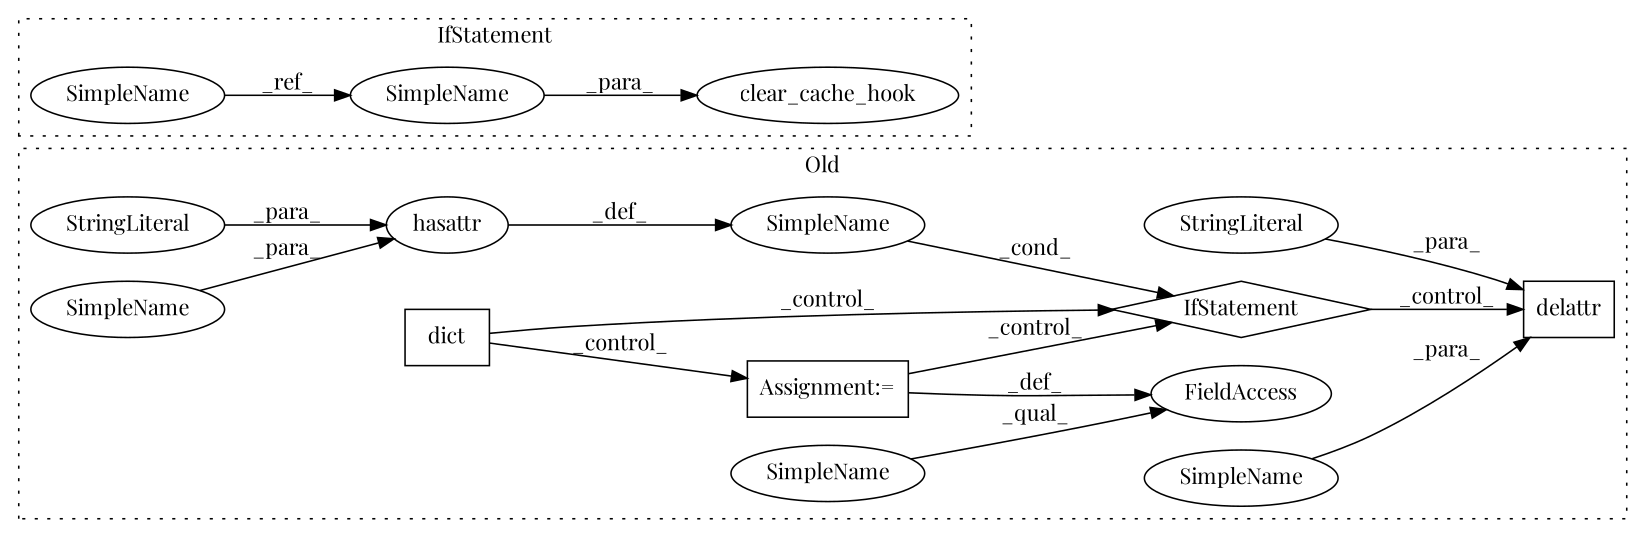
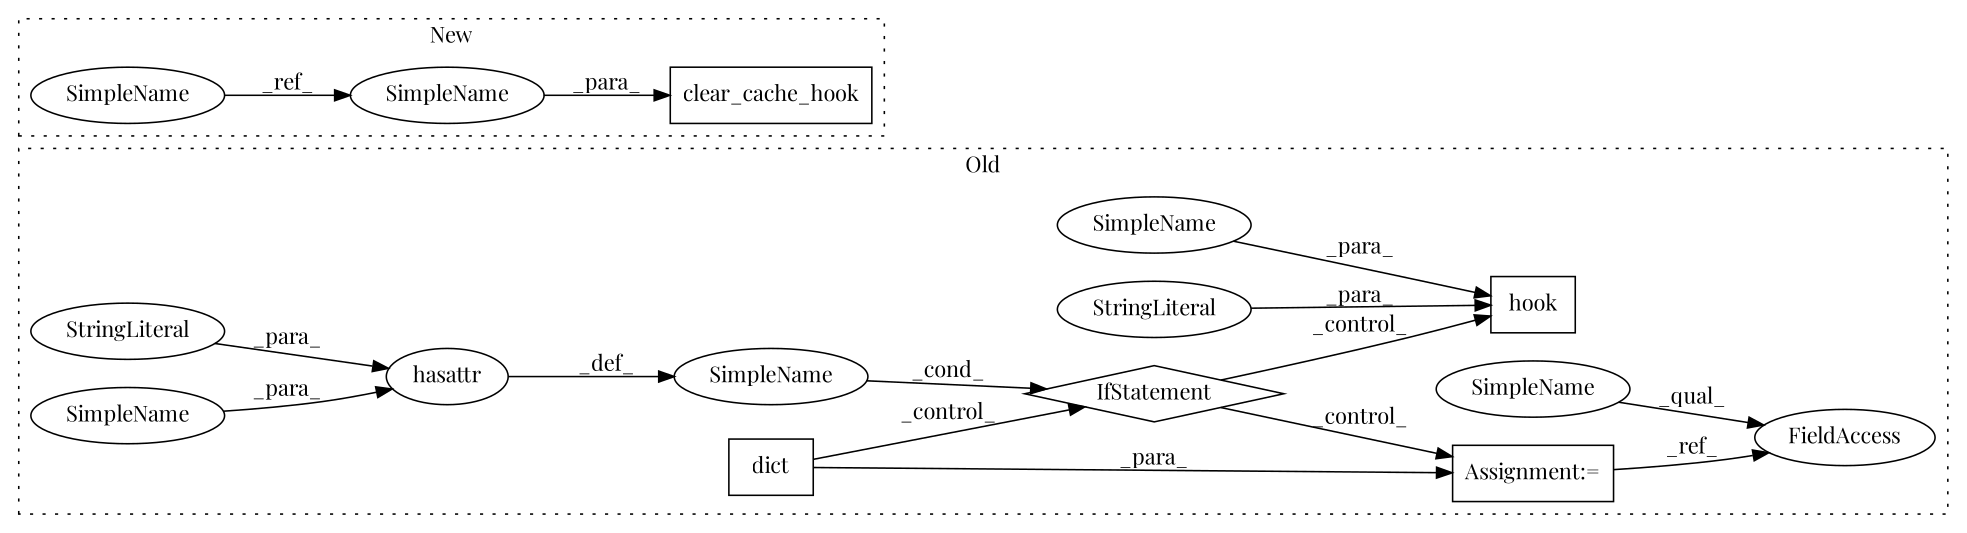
(495, 37) -> (452, 37)
(828, 95) -> (771, 95)
(1569, 309) -> (1533, 305)
(620, 345) -> (1154, 459)
(1032, 350) -> (1329, 430)
(1035, 384) -> (1692, 448)
